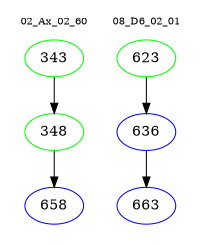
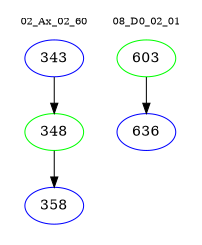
(147, 22) -> (147, 22)
(54, 58) -> (54, 58)
(146, 58) -> (146, 58)
(54, 206) -> (54, 206)
(146, 206) -> none
